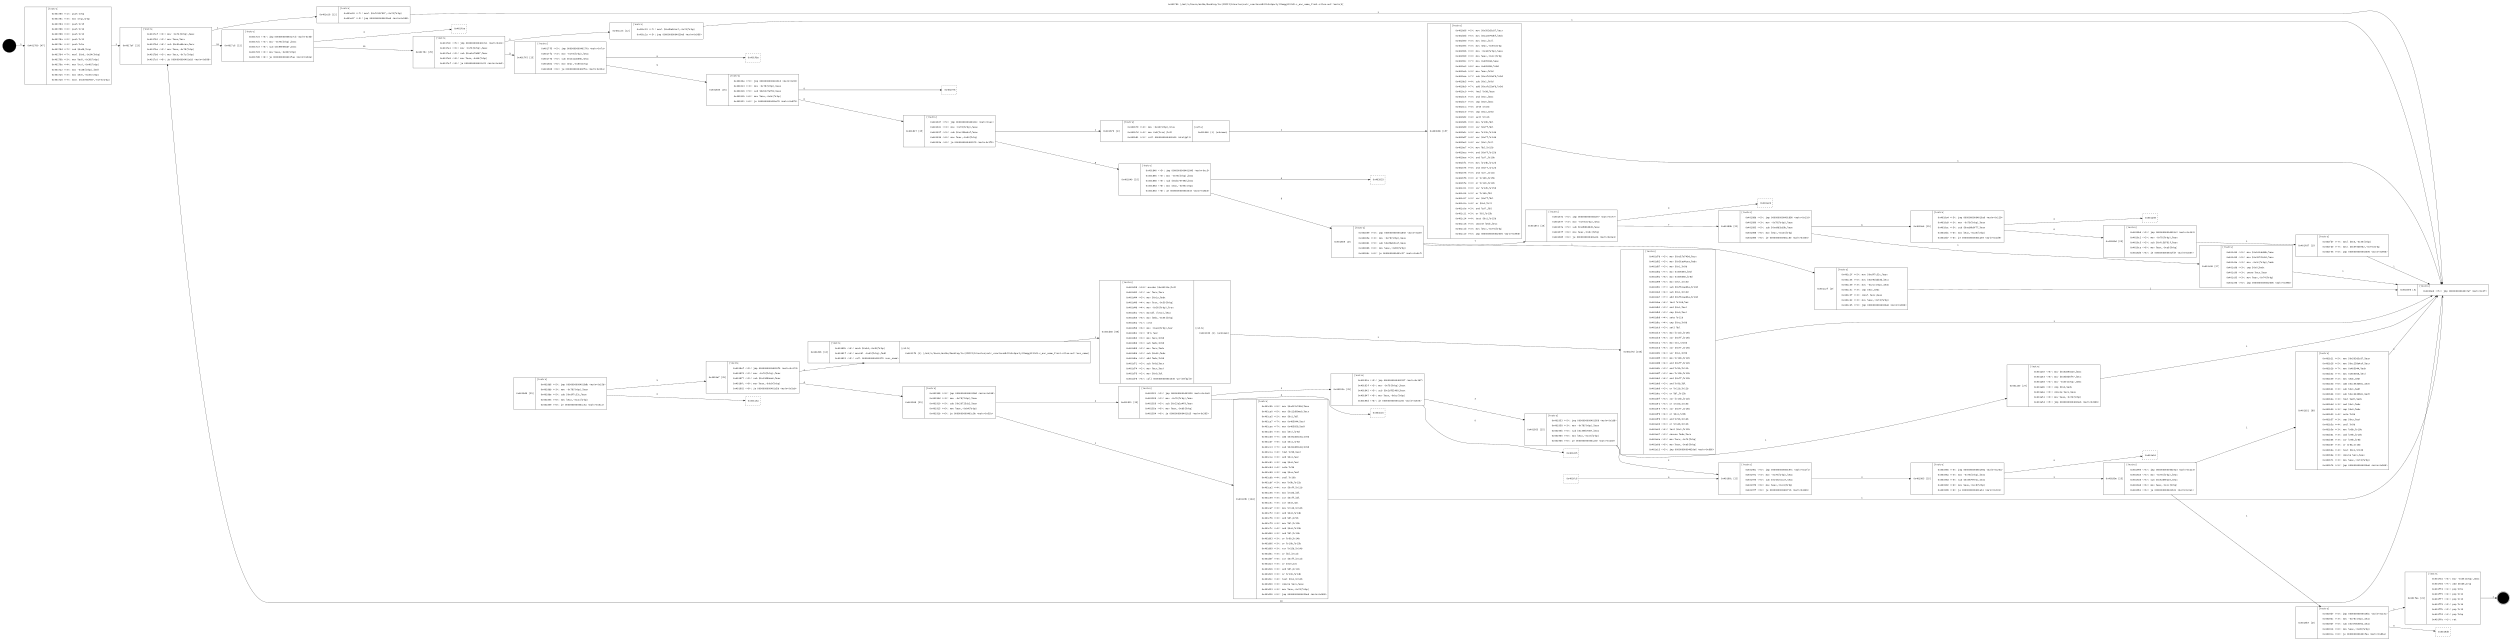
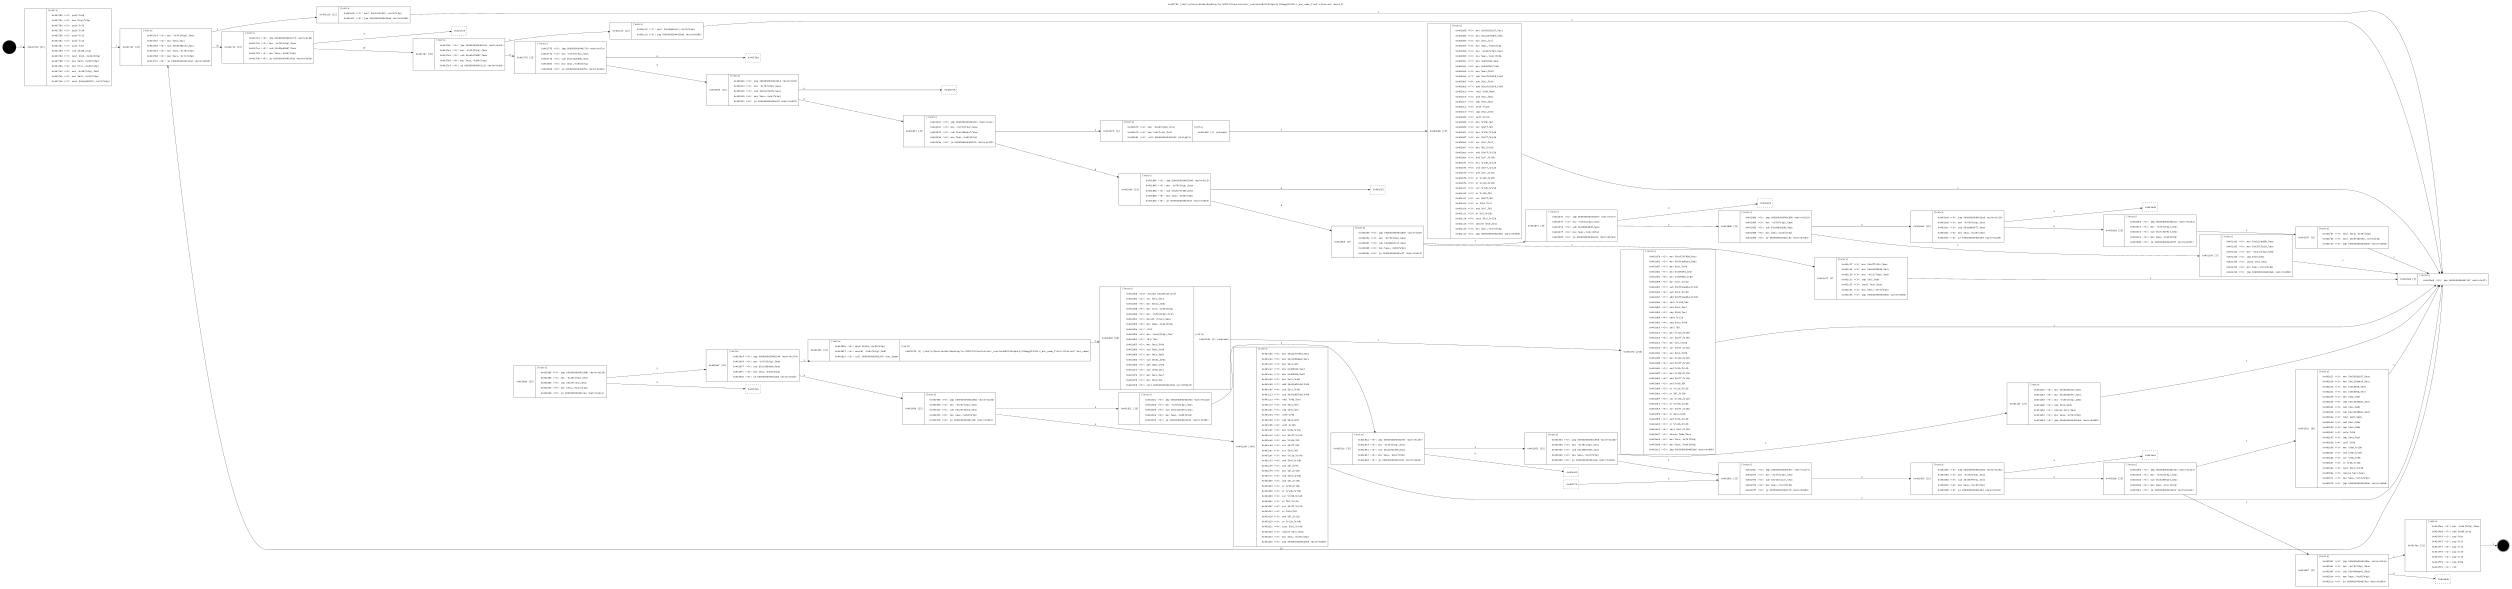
(1378, 413) -> none
